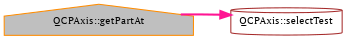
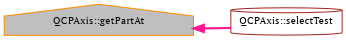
(200, 14) -> (217, 28)
